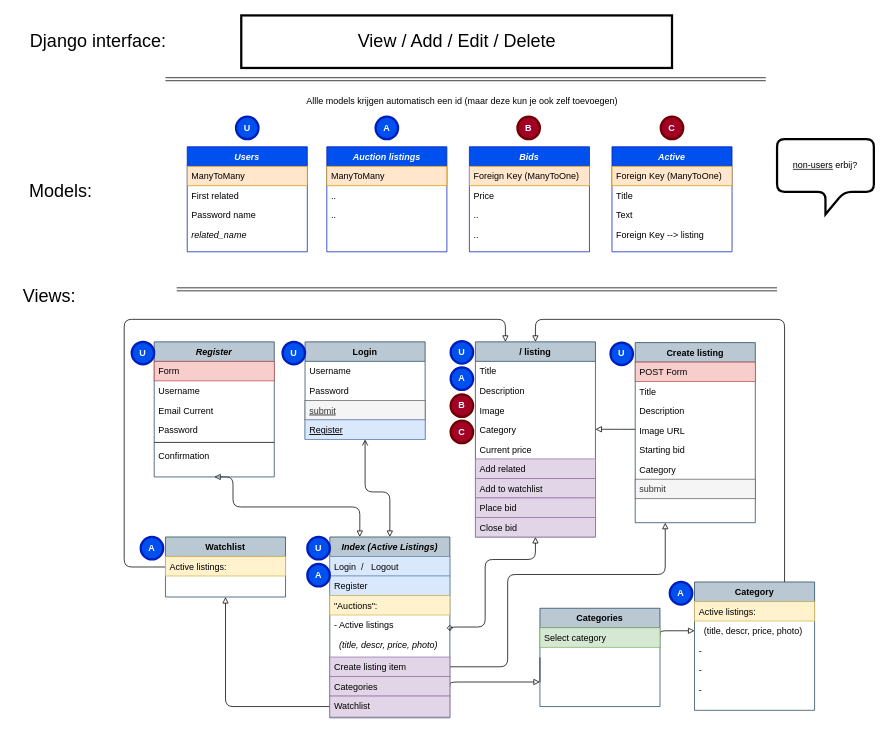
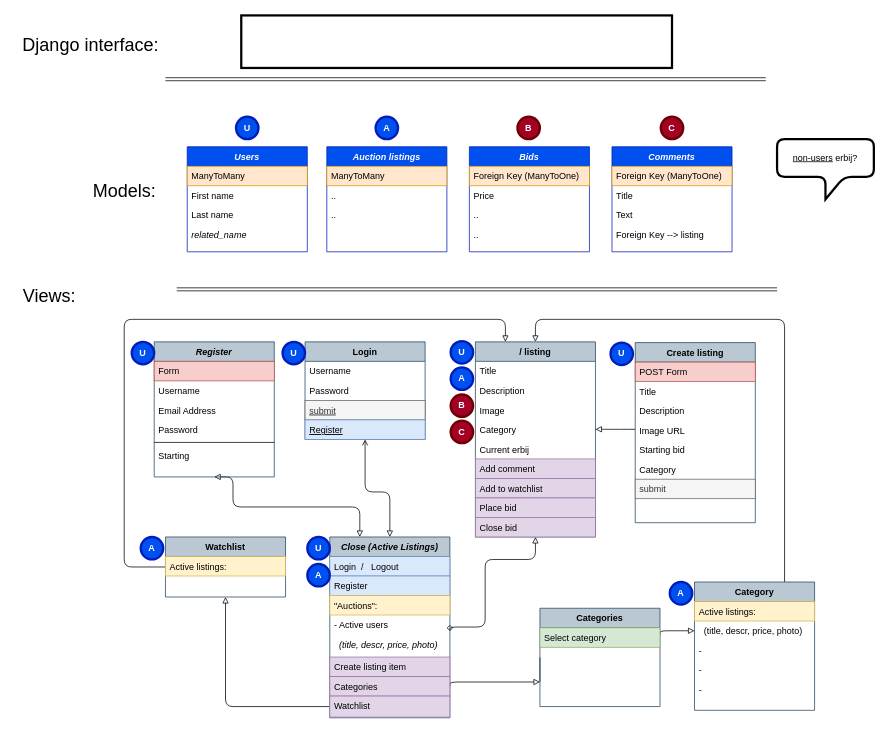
(98, 42) -> (90, 45)
(456, 42) -> none
(462, 102) -> none
(671, 157) -> (671, 157)
(825, 177) -> (825, 169)
(60, 192) -> (124, 192)
(221, 196) -> (214, 196)
(223, 215) -> (213, 215)
(188, 410) -> (188, 410)
(510, 449) -> (510, 449)
(186, 455) -> (177, 455)
(505, 469) -> (506, 469)
(389, 547) -> (389, 547)
(537, 574) -> none
(370, 625) -> (366, 625)
